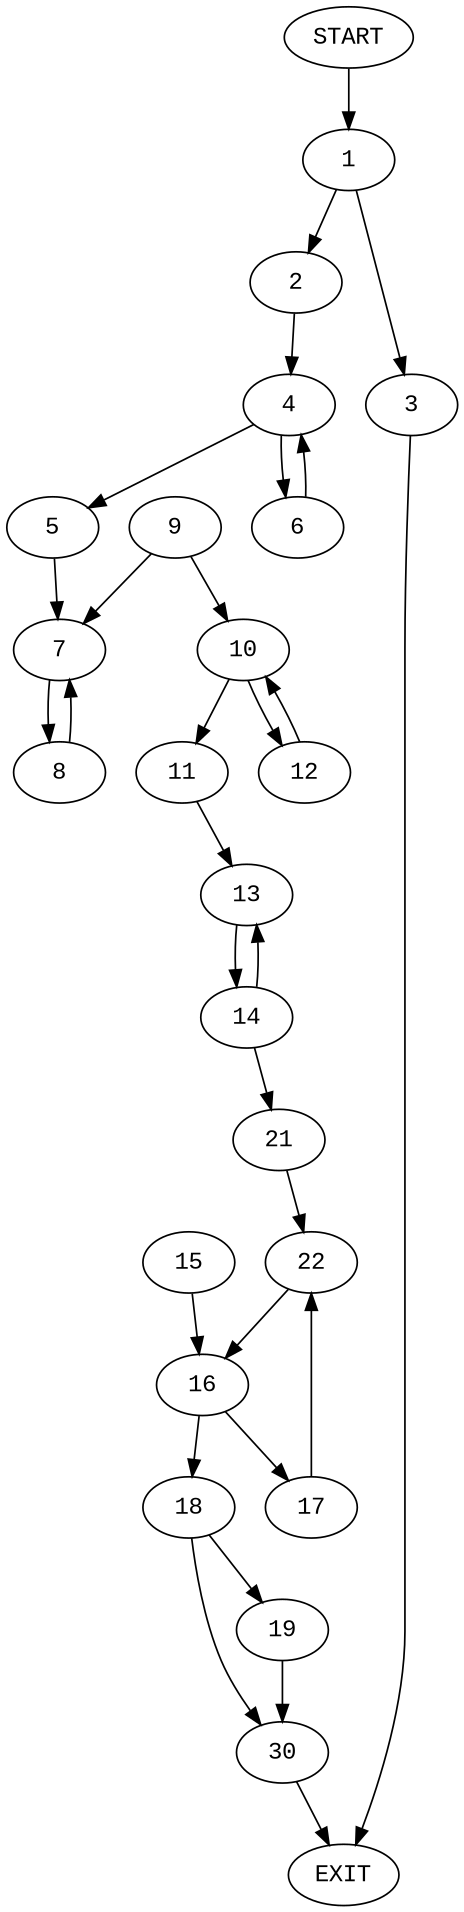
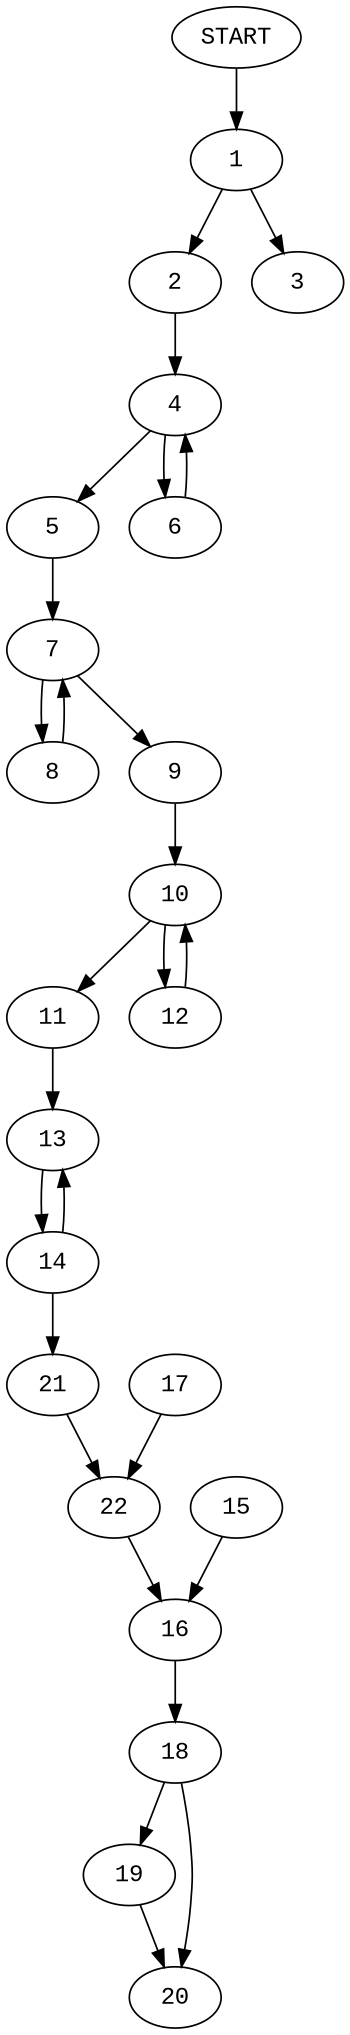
(123, 583) -> (108, 705)
(251, 1440) -> none
(282, 1752) -> (175, 1997)
(344, 1875) -> none
